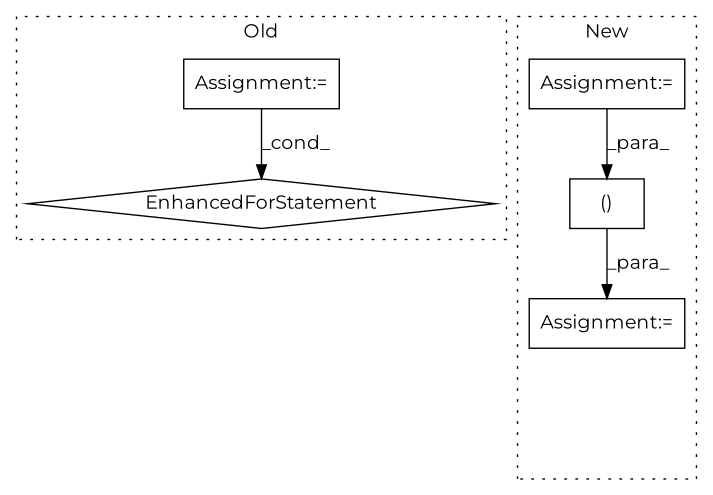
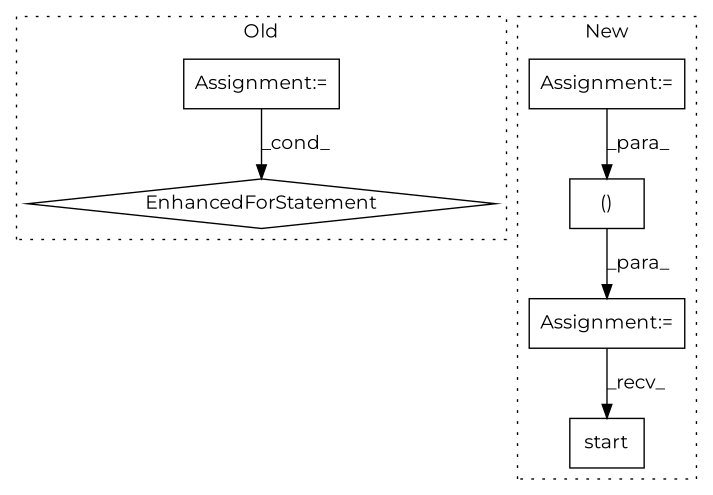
none -> (607, 443)
